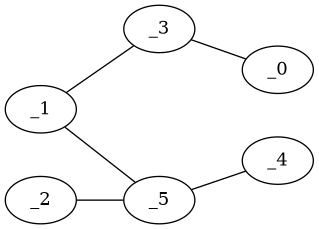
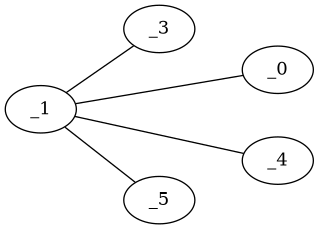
(218, 49) -> (159, 90)
(219, 180) -> (159, 135)
(41, 200) -> none
